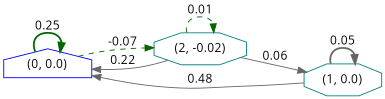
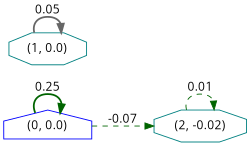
(269, 64) -> none
(135, 68) -> none
(202, 88) -> none
